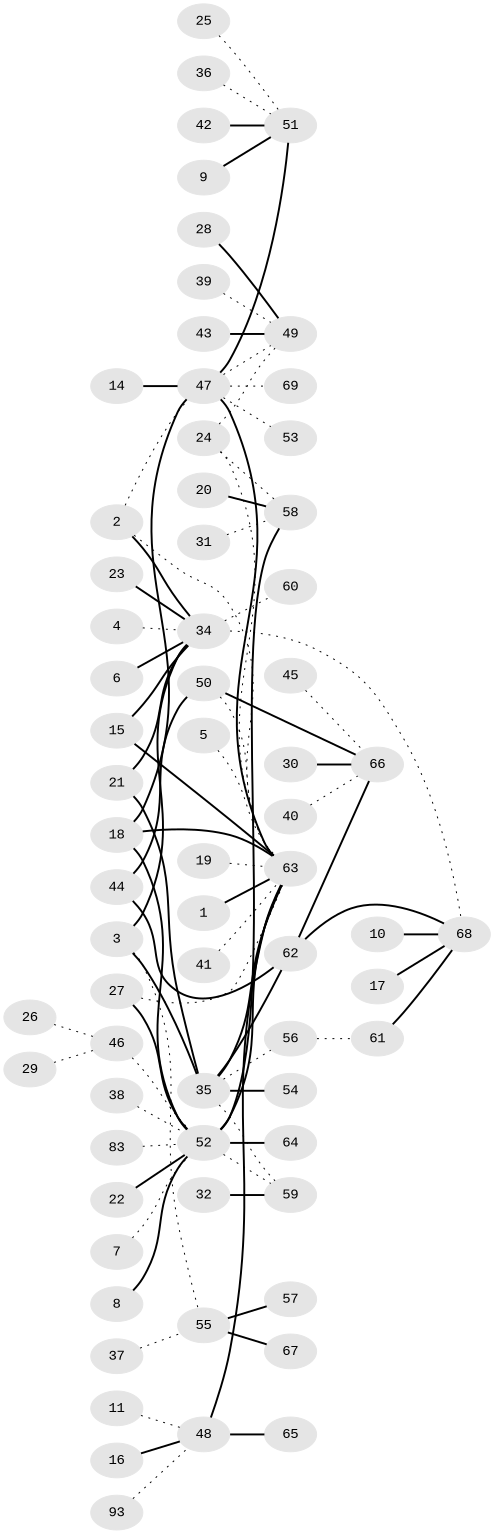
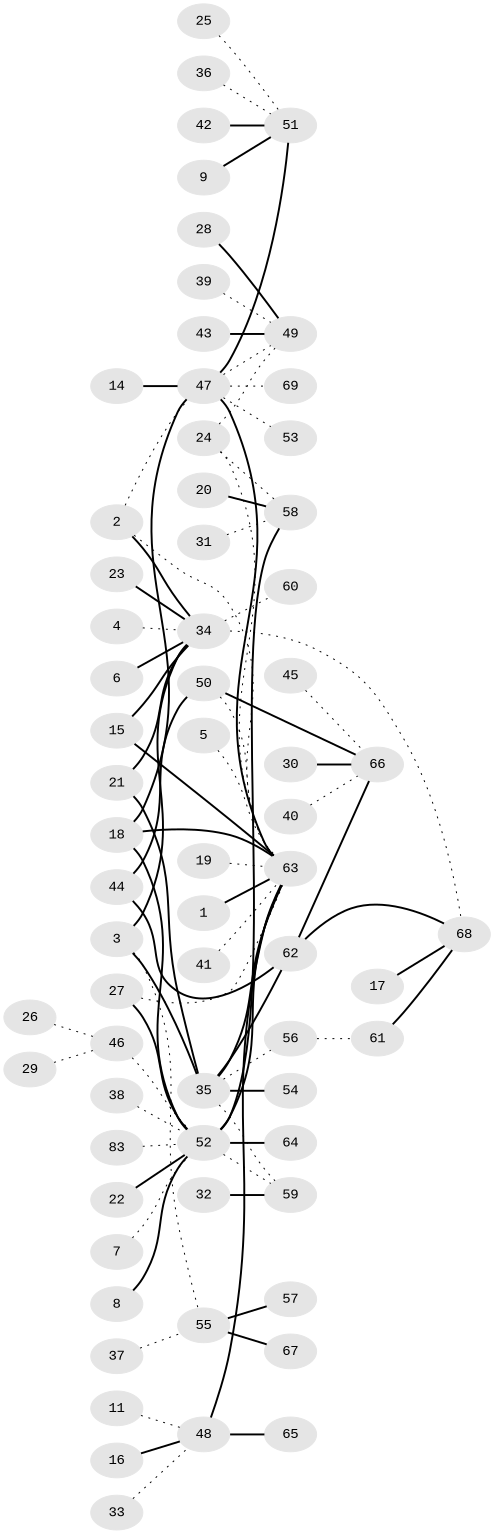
(377, 934) -> none
(117, 1513) -> (117, 1513)
